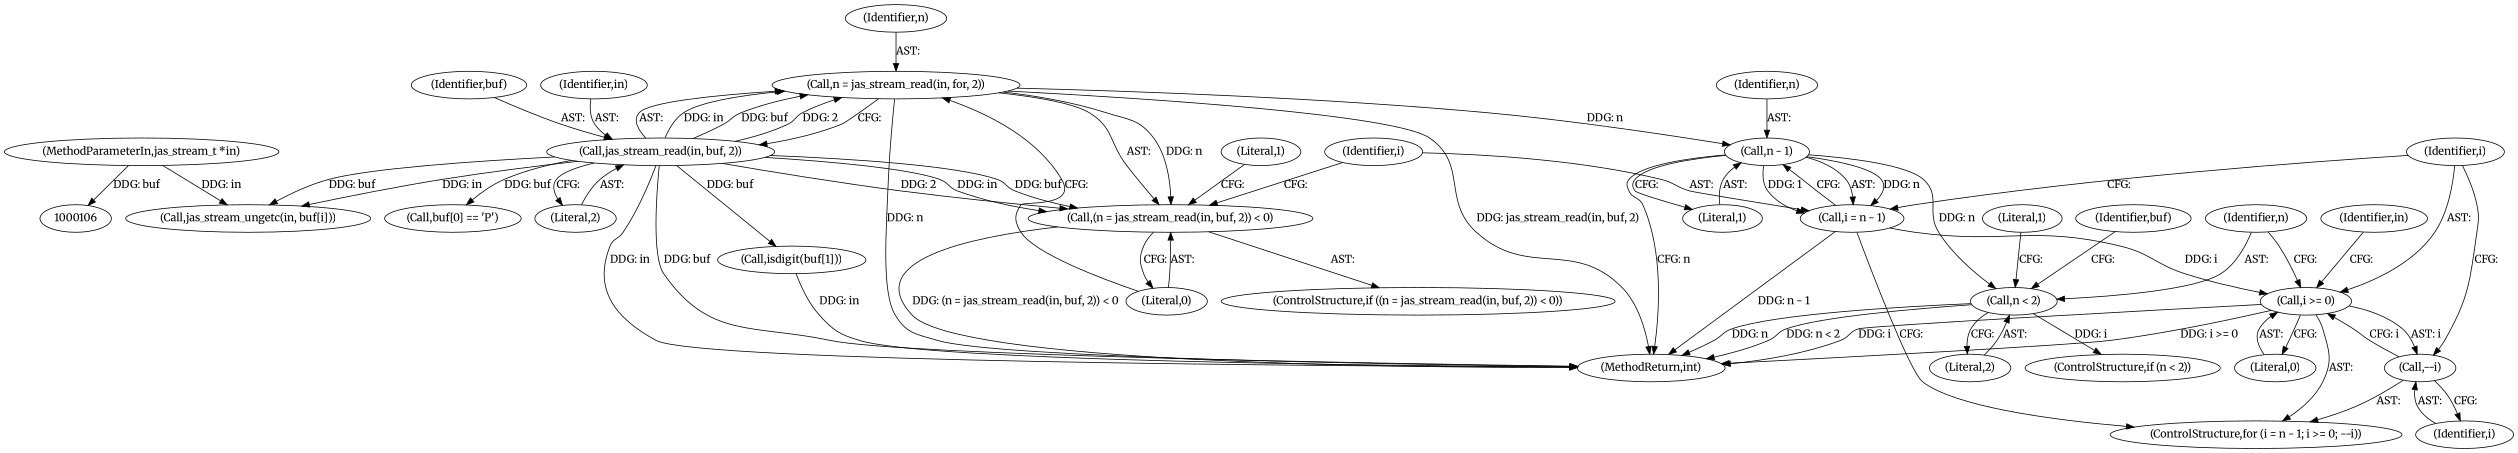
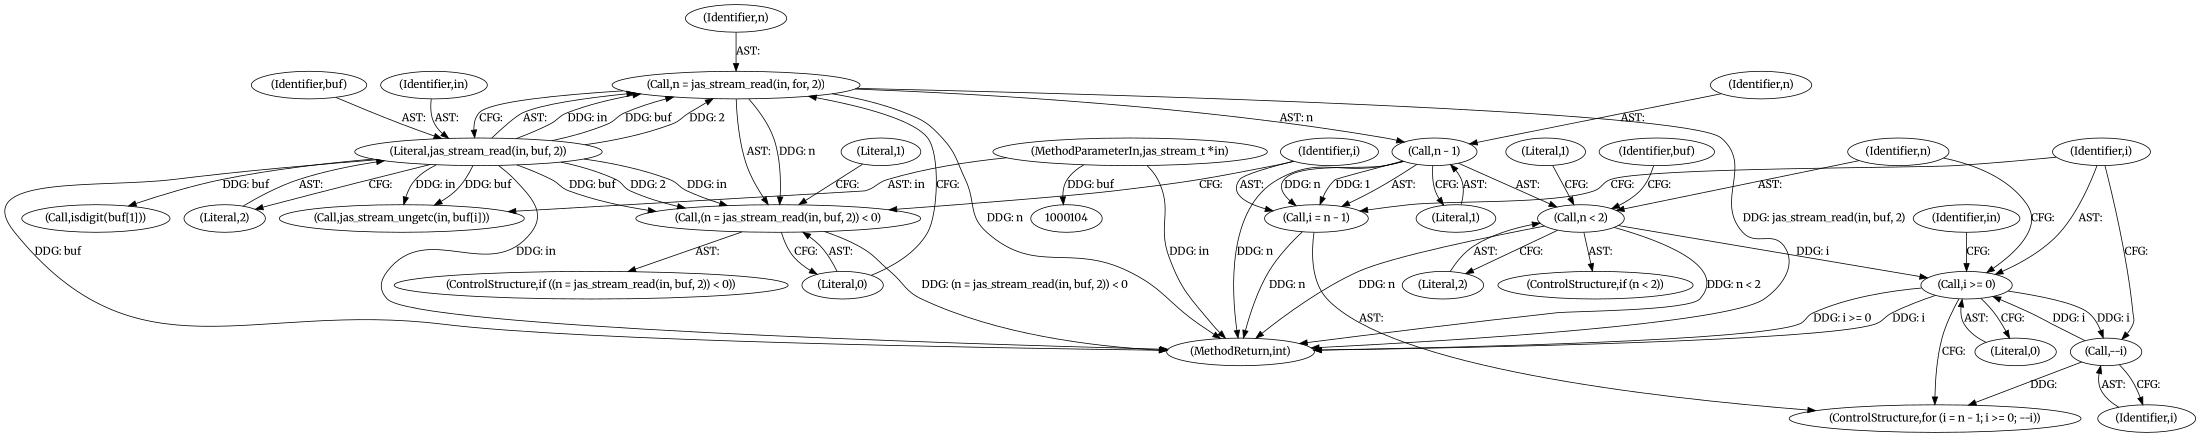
(1605, 118) -> (1297, 118)
(661, 152) -> (478, 152)
(221, 185) -> (907, 185)
(1812, 187) -> none
(76, 219) -> (1067, 219)
(453, 219) -> none
(1957, 219) -> (1529, 185)
(2079, 239) -> (1769, 251)
(1674, 260) -> (1255, 252)
(1784, 301) -> (1287, 285)
(1913, 335) -> (1373, 319)
(2091, 335) -> (1602, 252)
(2384, 335) -> (2069, 319)
(2426, 335) -> (2113, 319)
(1166, 361) -> (1168, 255)
(2342, 368) -> (1955, 352)
(2390, 401) -> (2045, 385)
